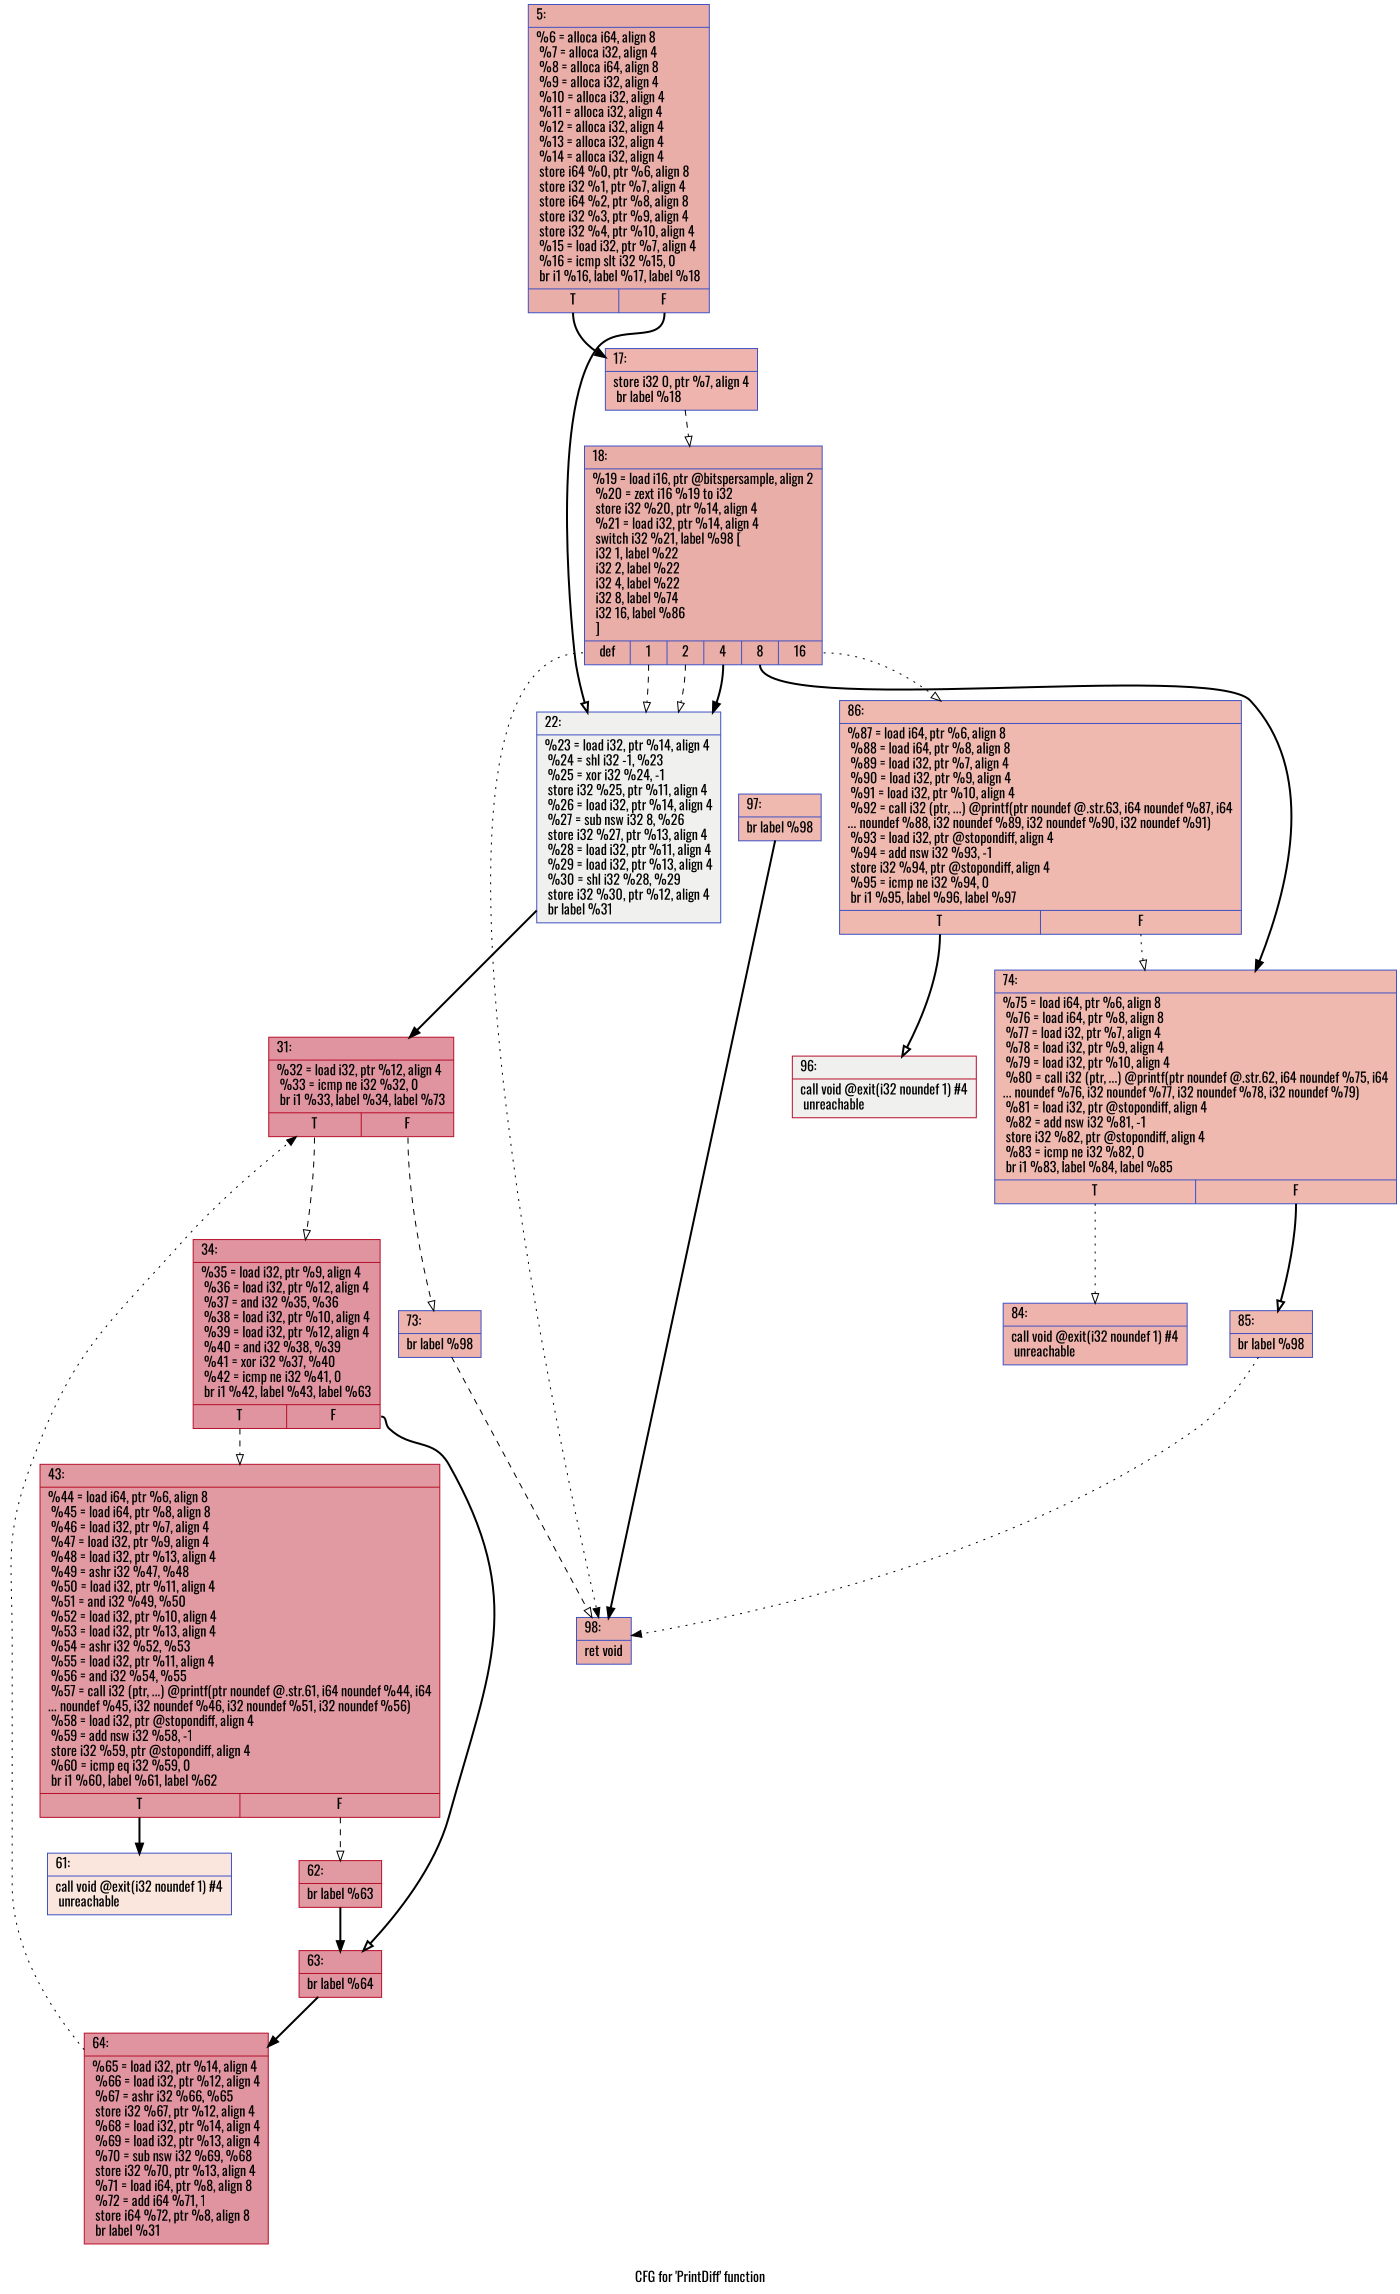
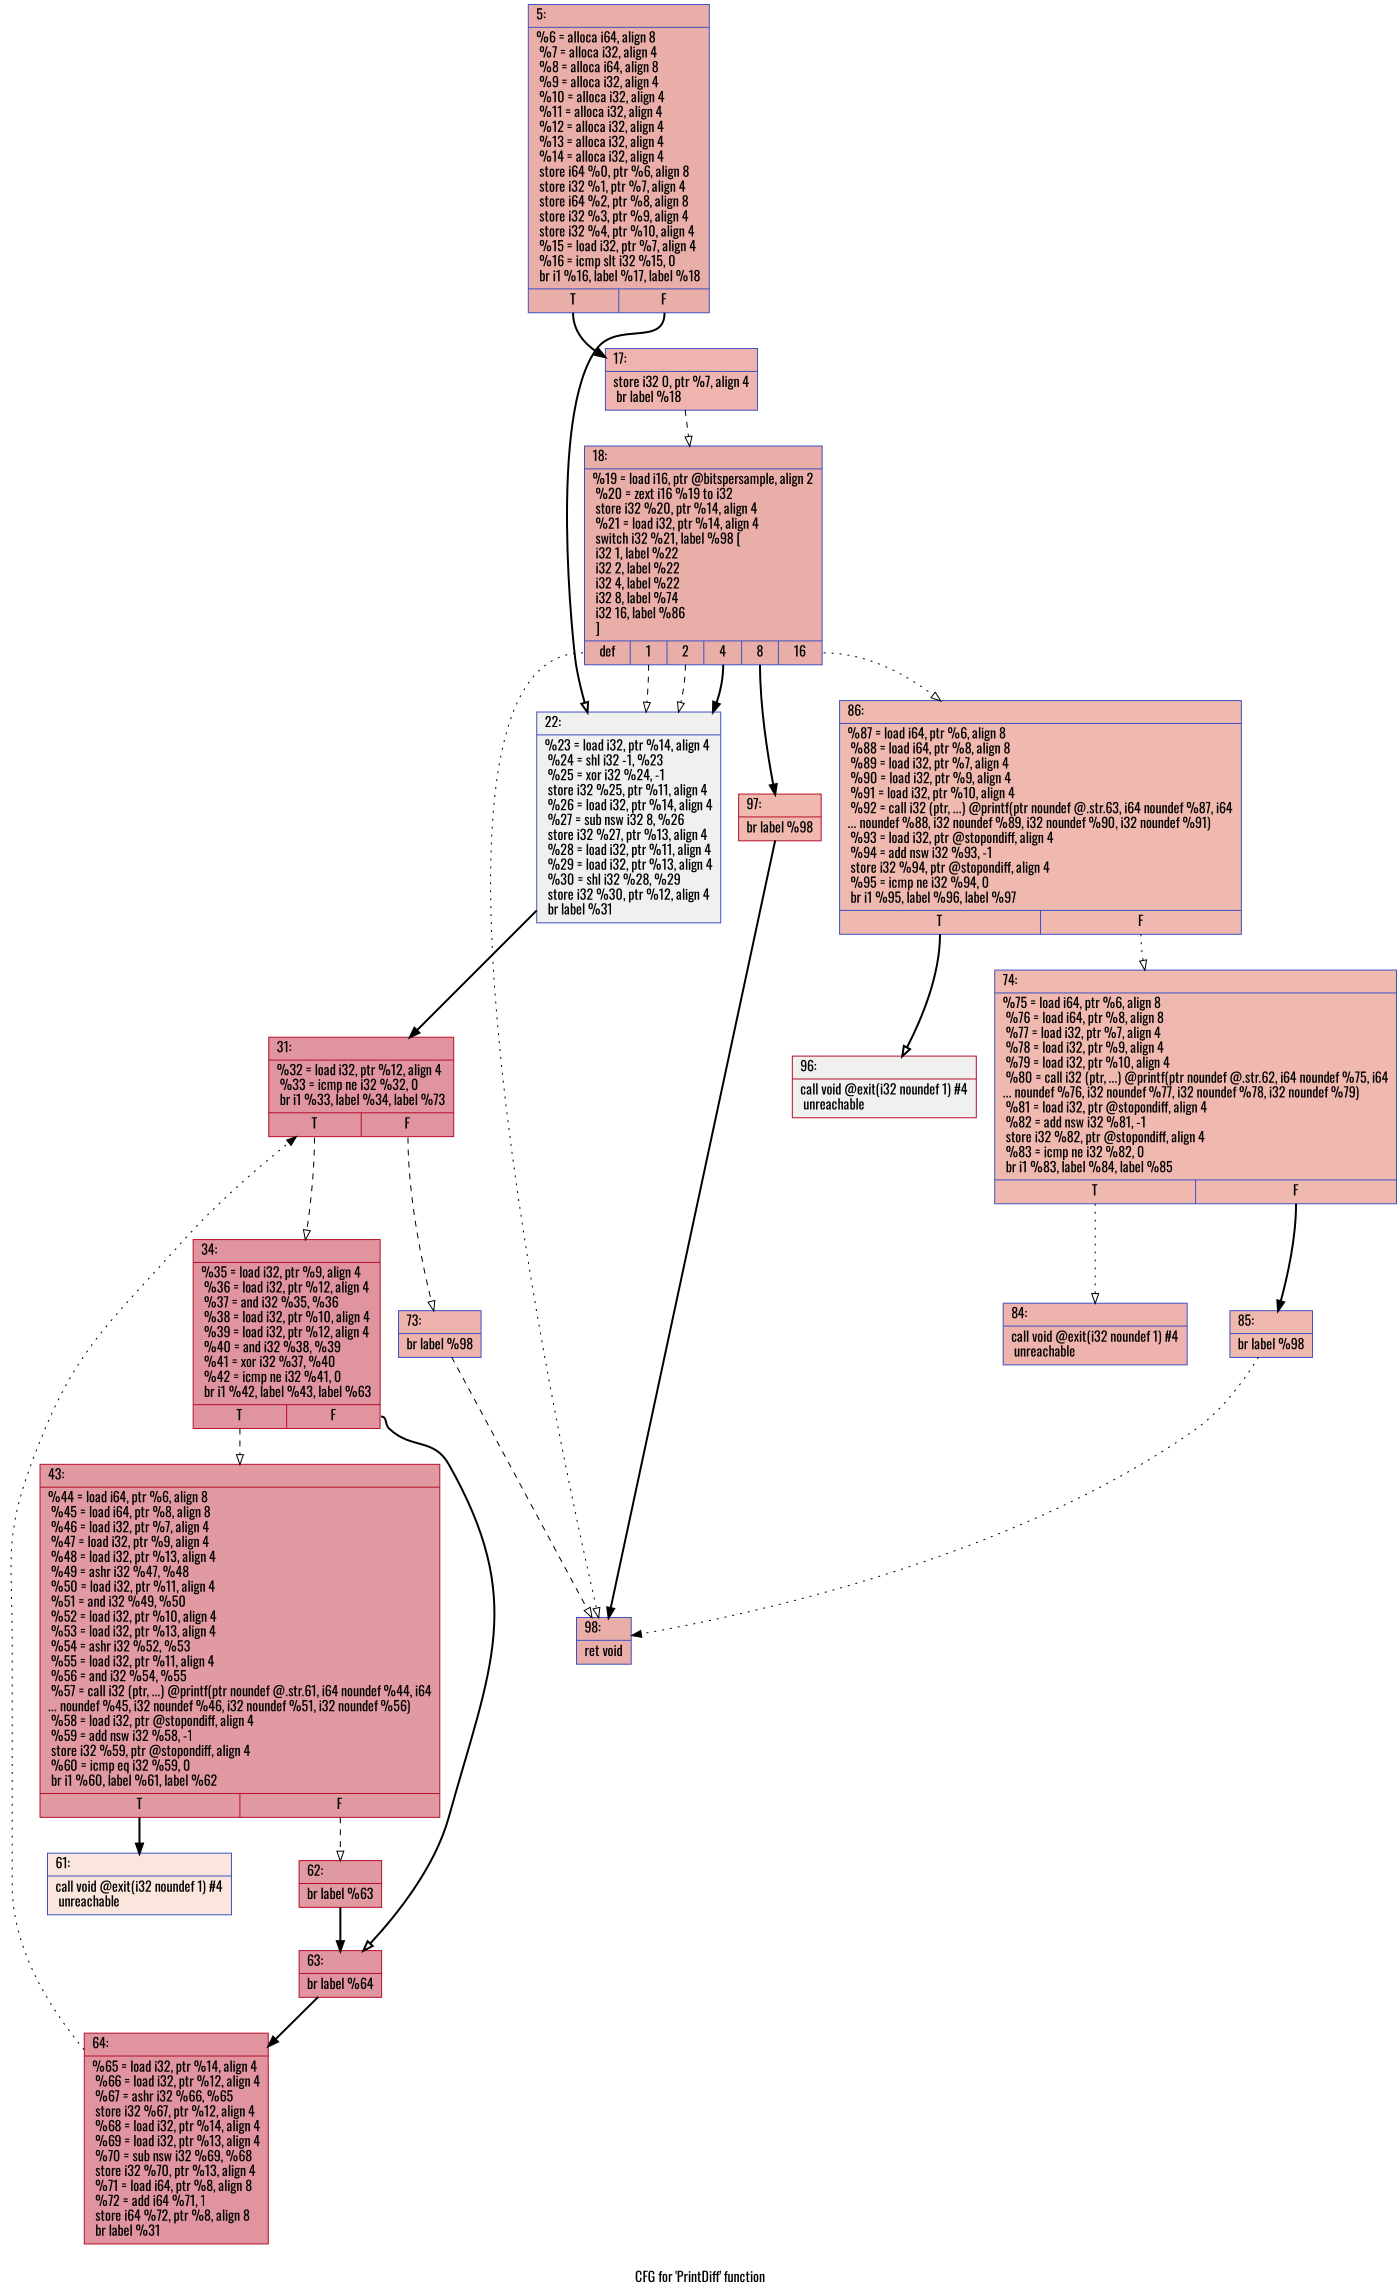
(1141, 686) -> (764, 725)
(780, 817) -> (780, 817)
(508, 1116) -> (508, 1116)
(1291, 1253) -> (1291, 1253)
